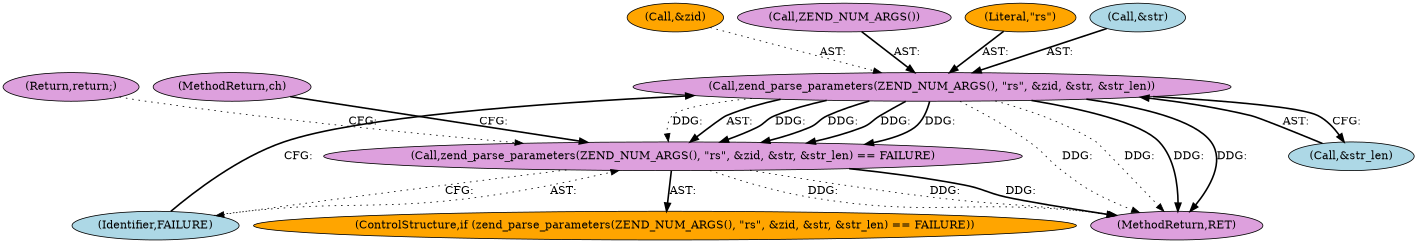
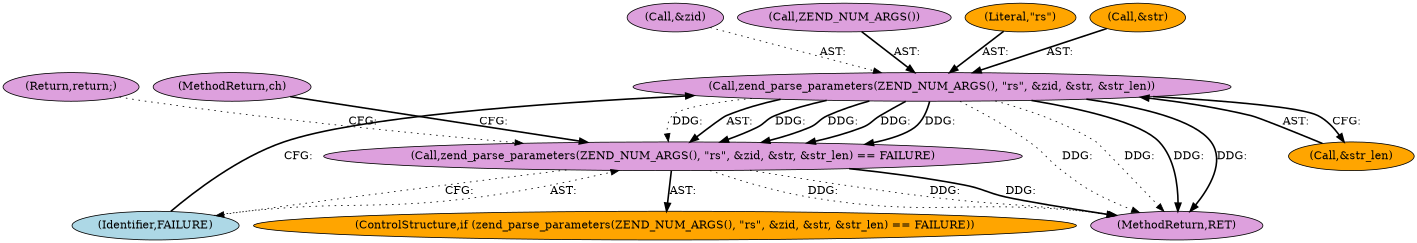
(675, 18) -> (675, 18)
(1138, 18) -> (1138, 18)
(1351, 156) -> (1351, 156)
